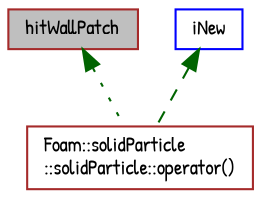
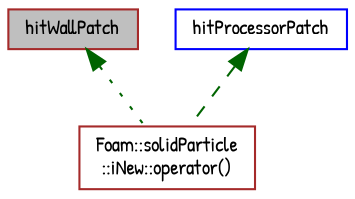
(209, 29) -> (261, 29)
(140, 158) -> (167, 158)
